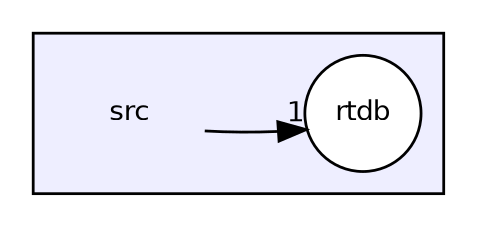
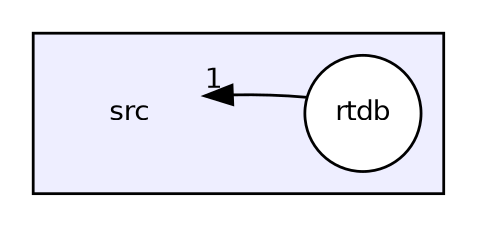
(241, 132) -> (269, 95)
